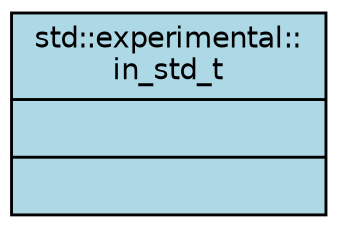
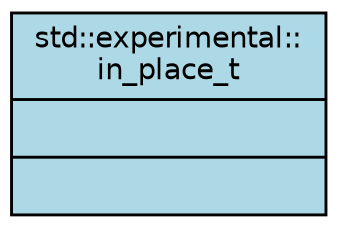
(169, 71) -> (169, 71)
